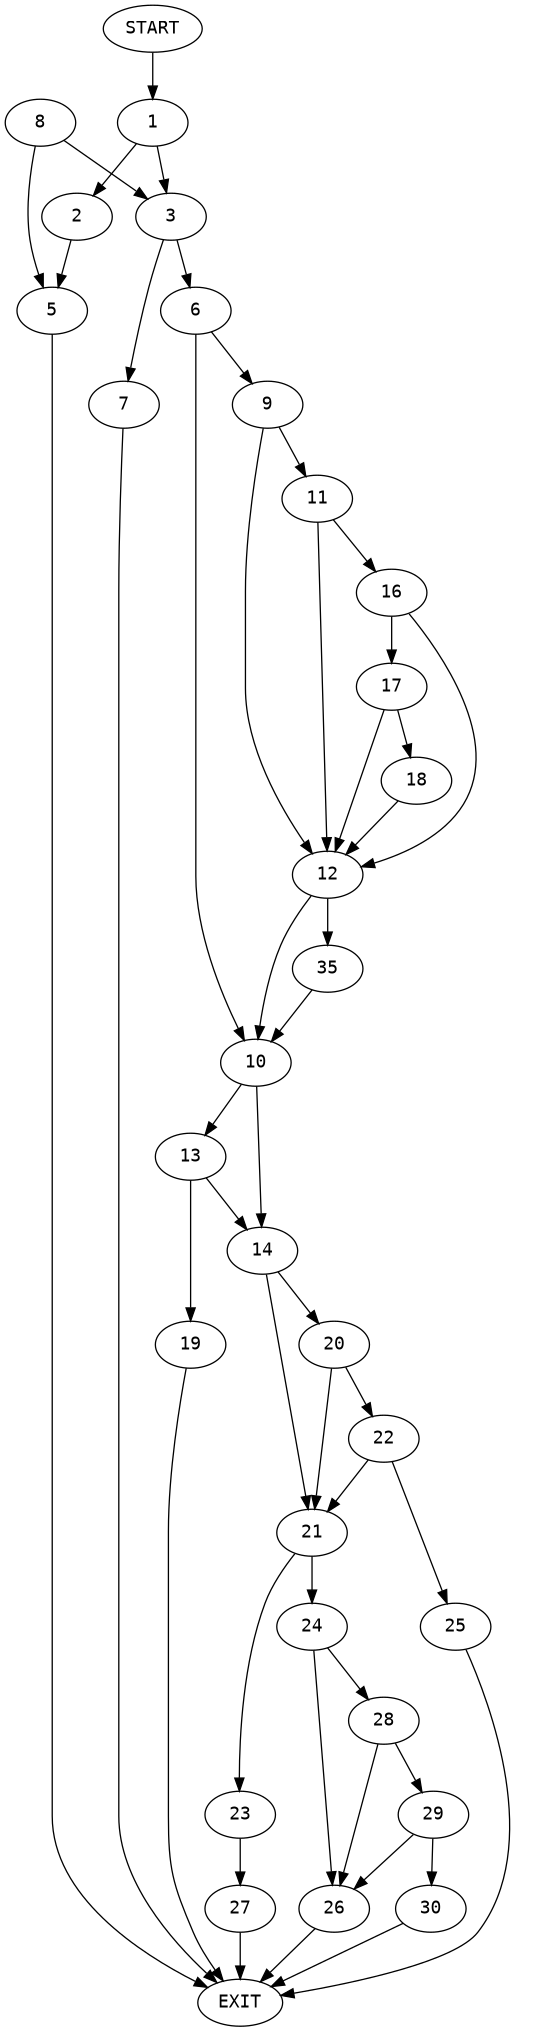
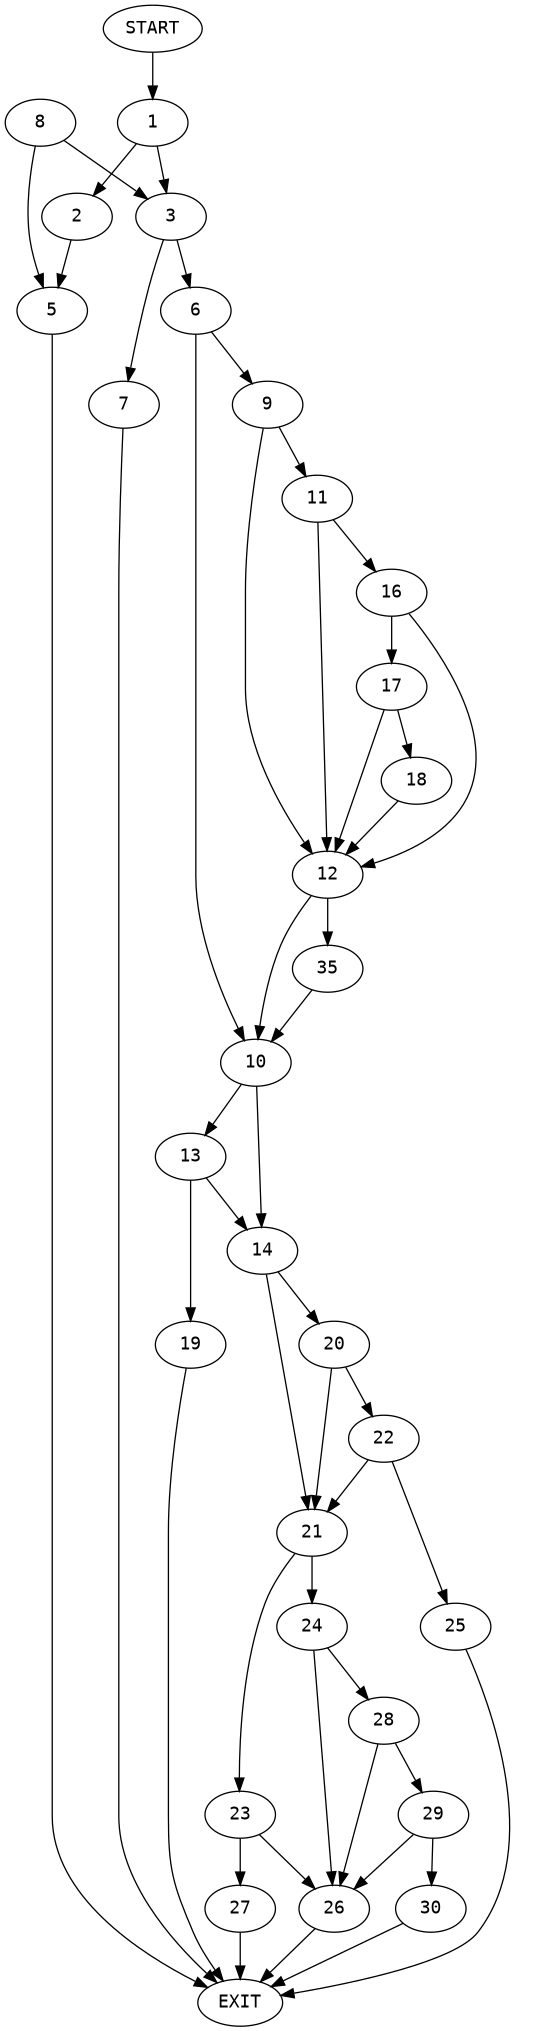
none -> (282, 1857)
